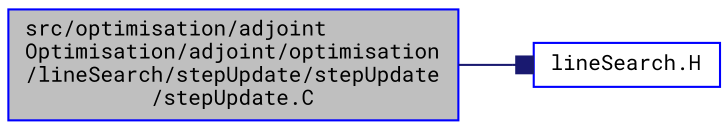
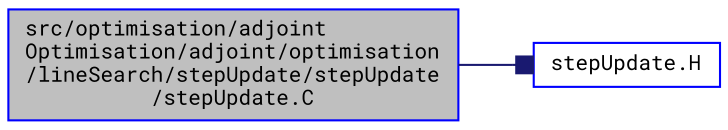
(627, 65) -> (627, 65)
